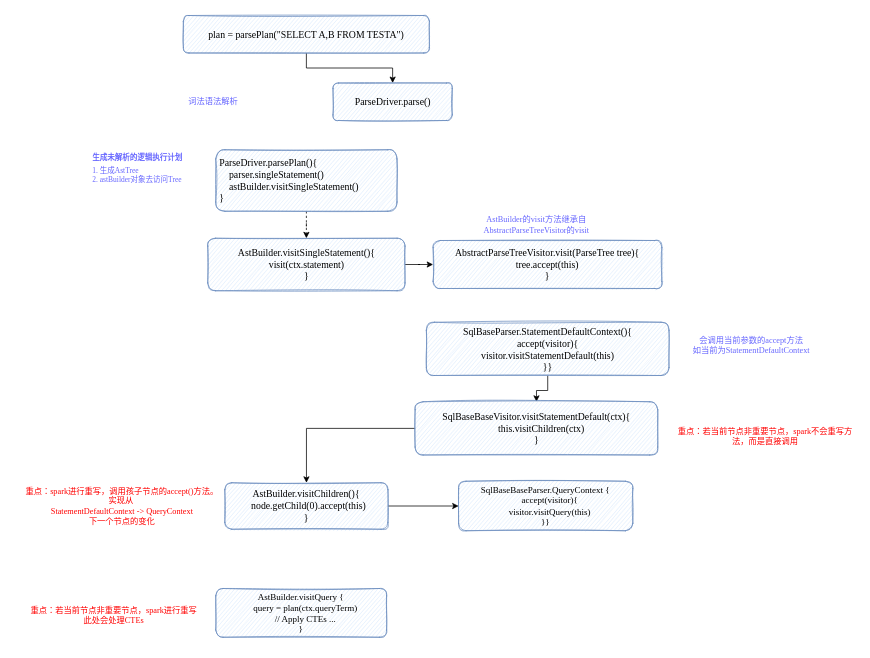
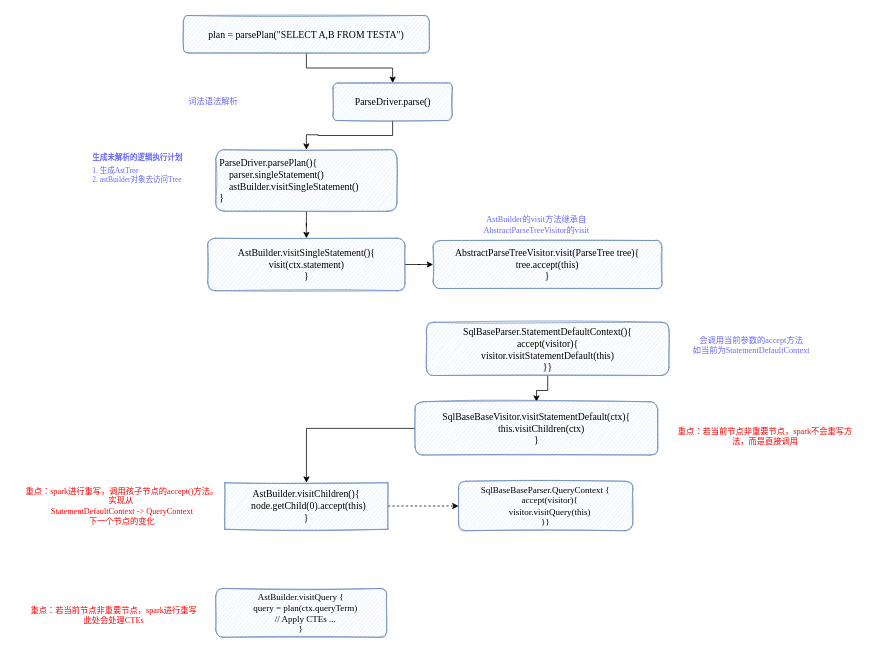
none -> (352, 135)
(306, 226) -> (306, 226)
(306, 506) -> (306, 506)
(420, 506) -> (420, 506)
